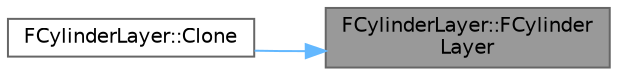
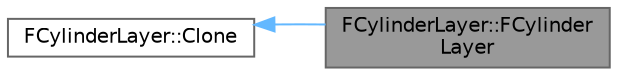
(280, 51) -> (300, 24)
